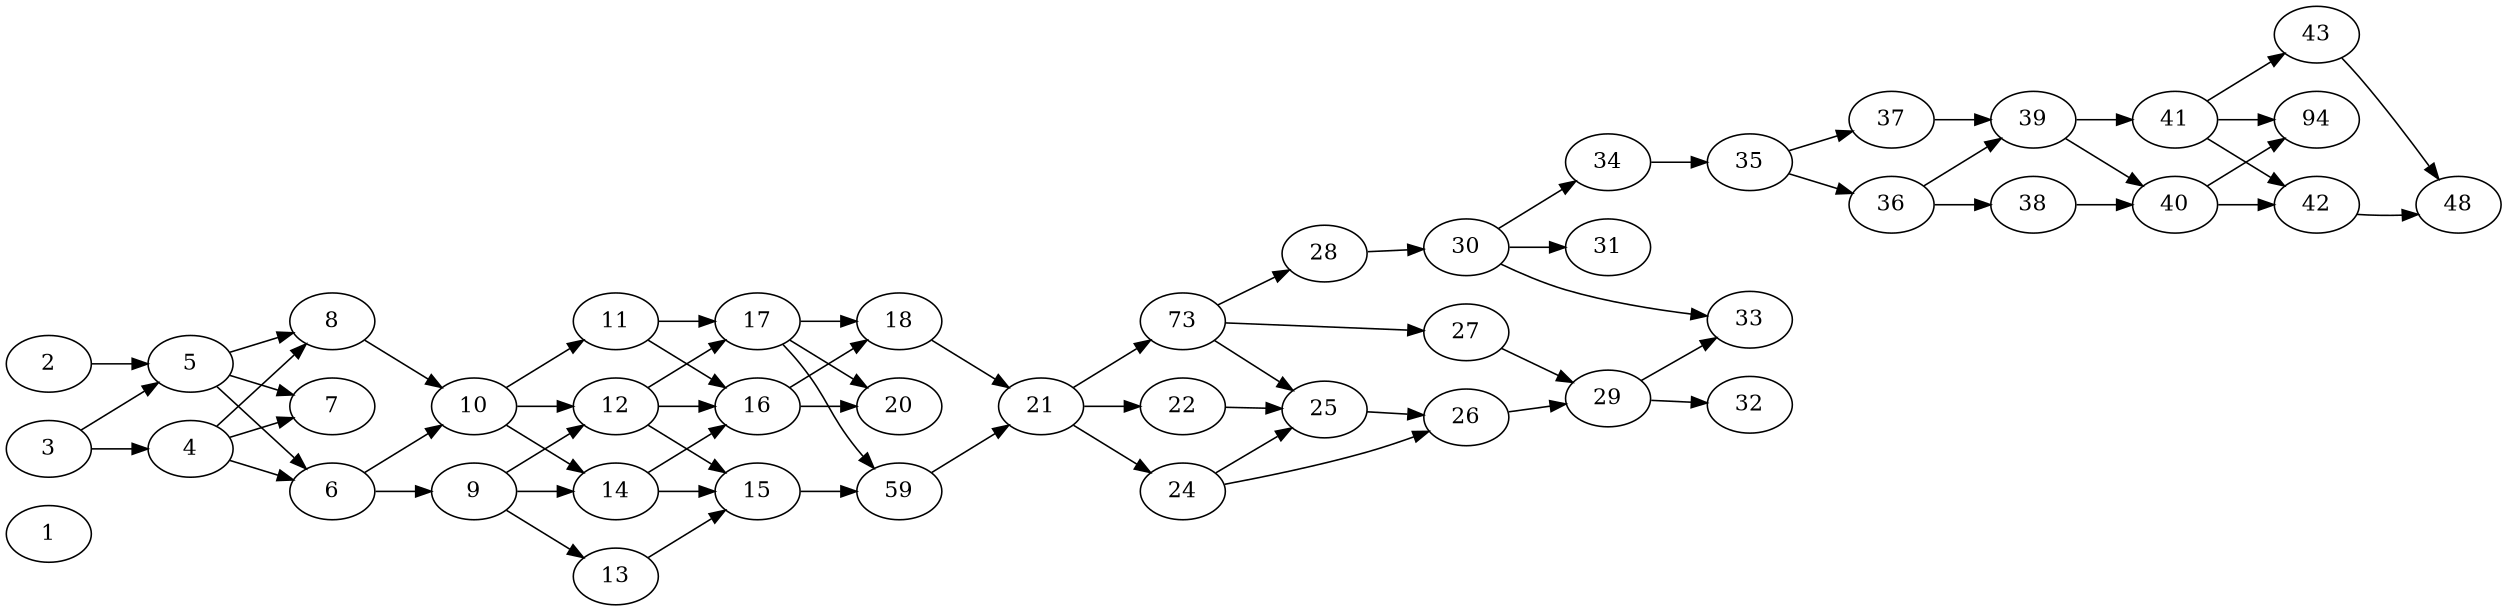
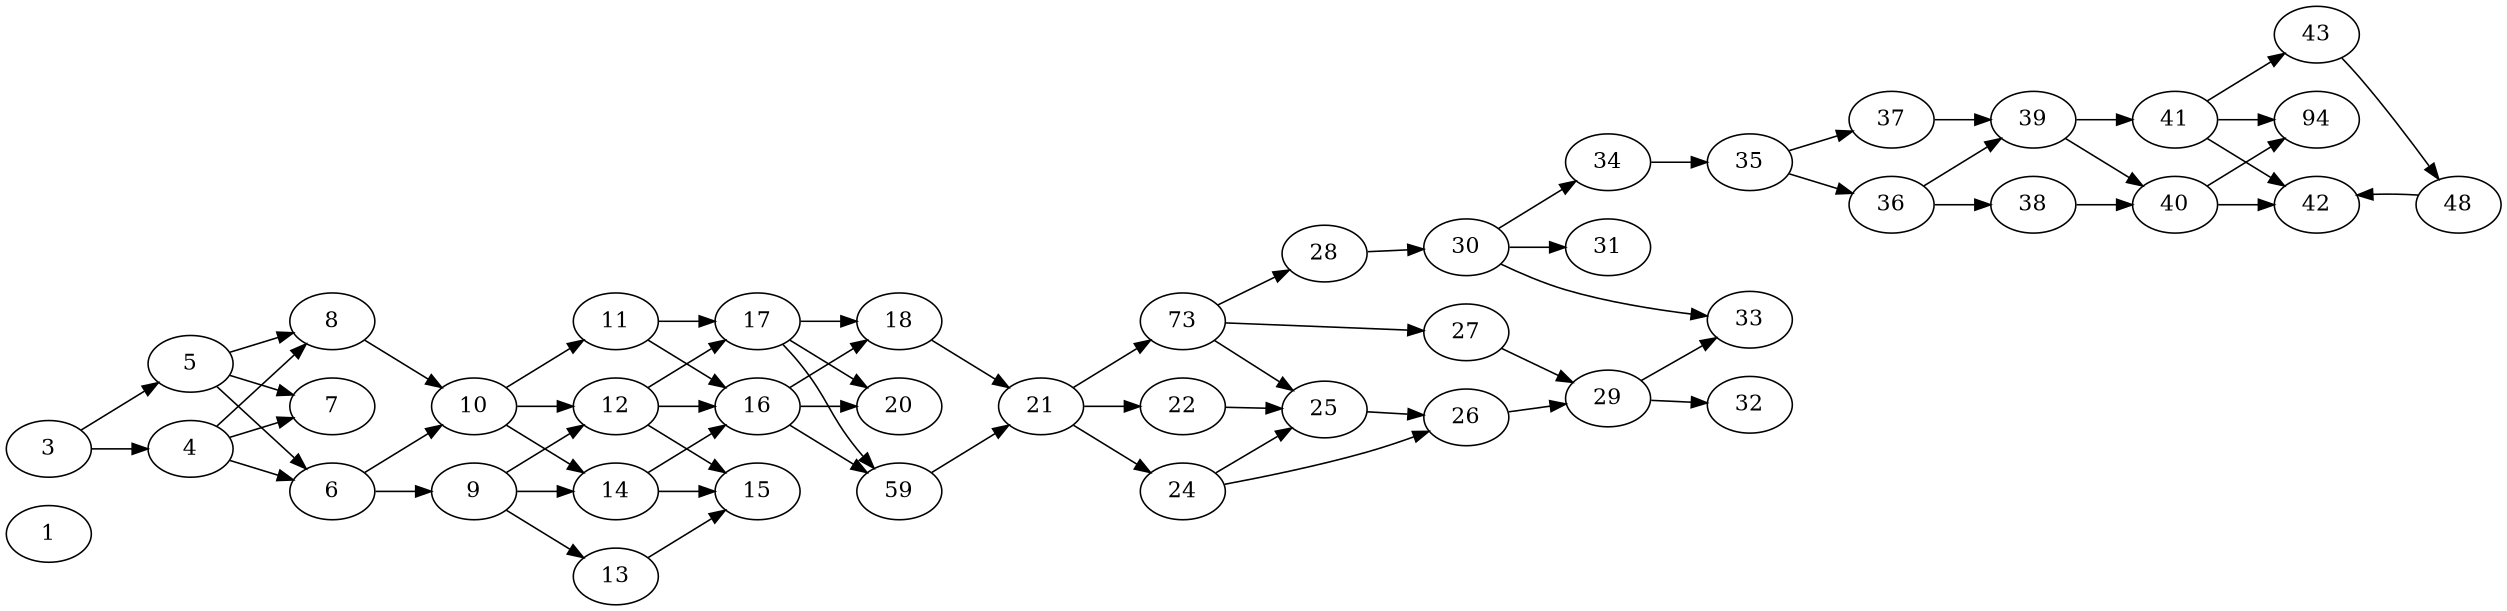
(2380, 215) -> (2396, 194)
(49, 364) -> none
(821, 491) -> (822, 445)
